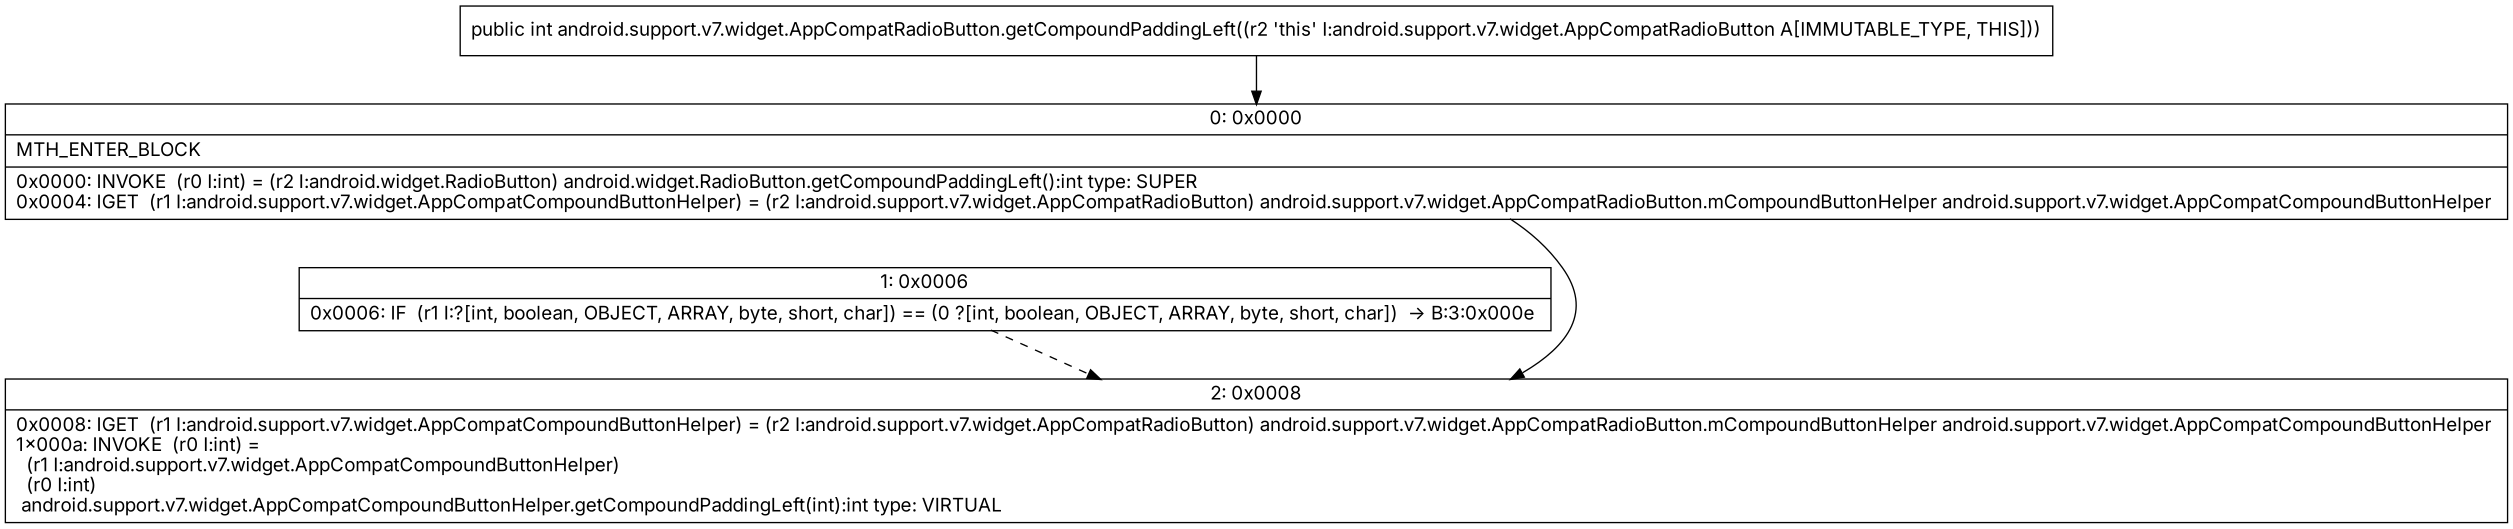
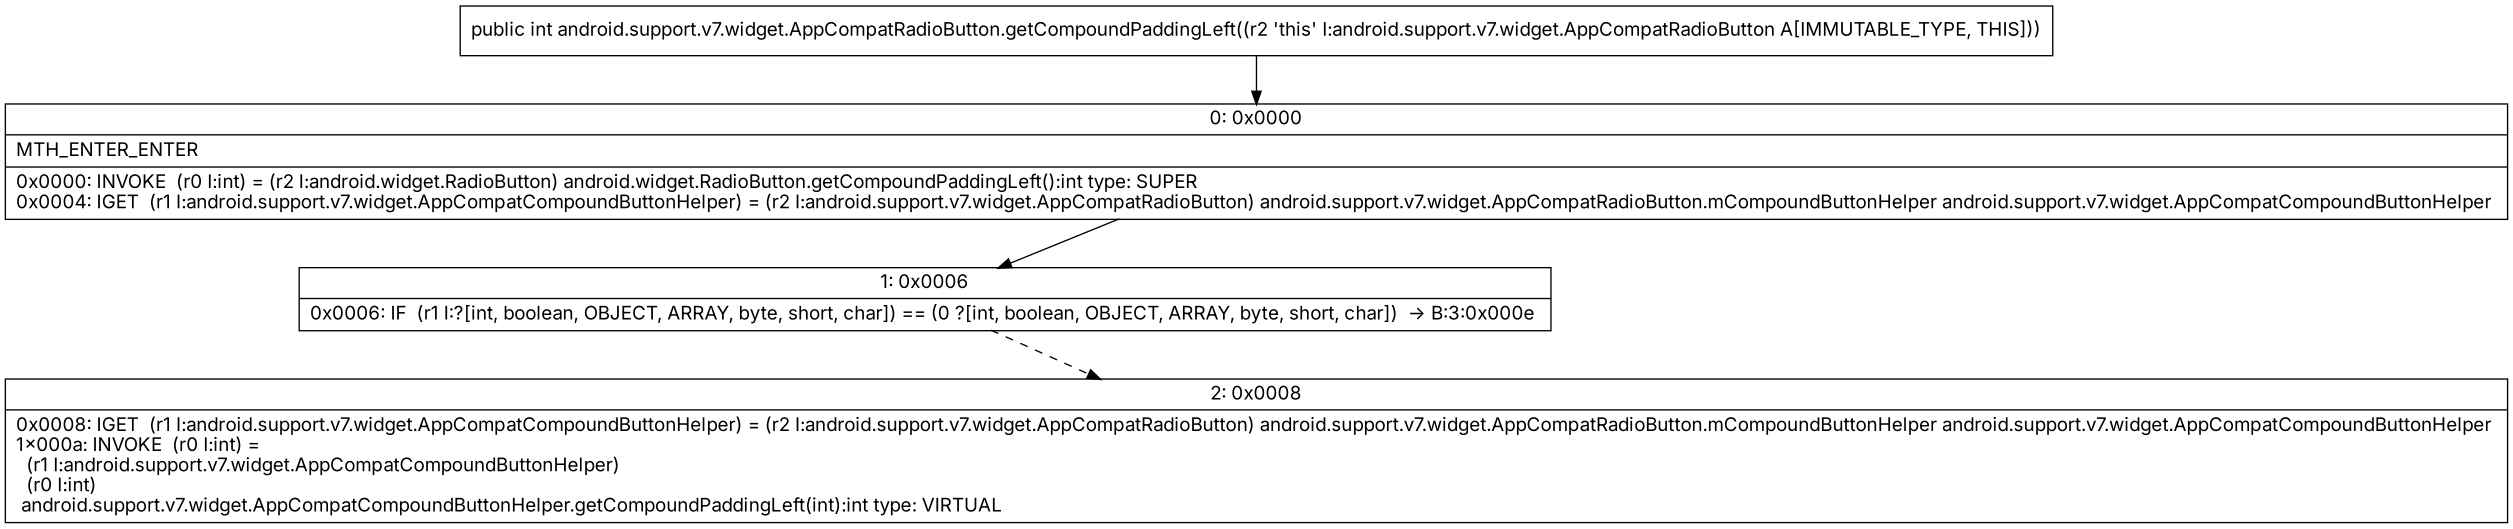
(109, 150) -> (107, 150)
(1574, 294) -> (1065, 241)
